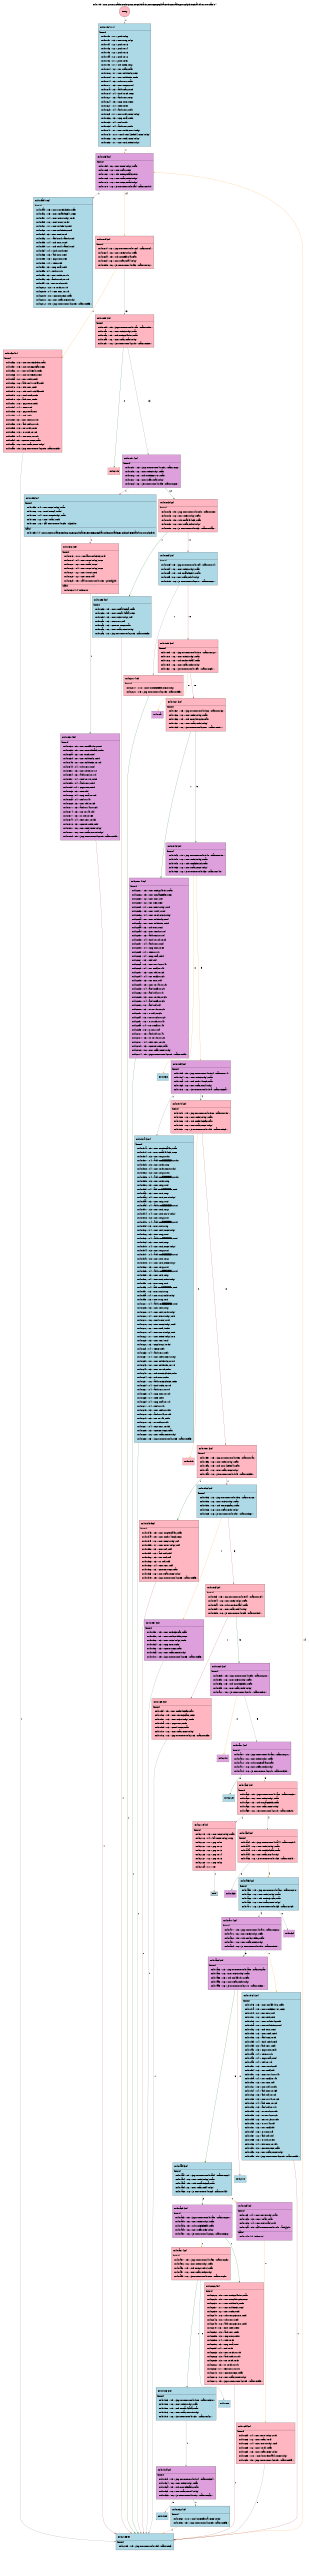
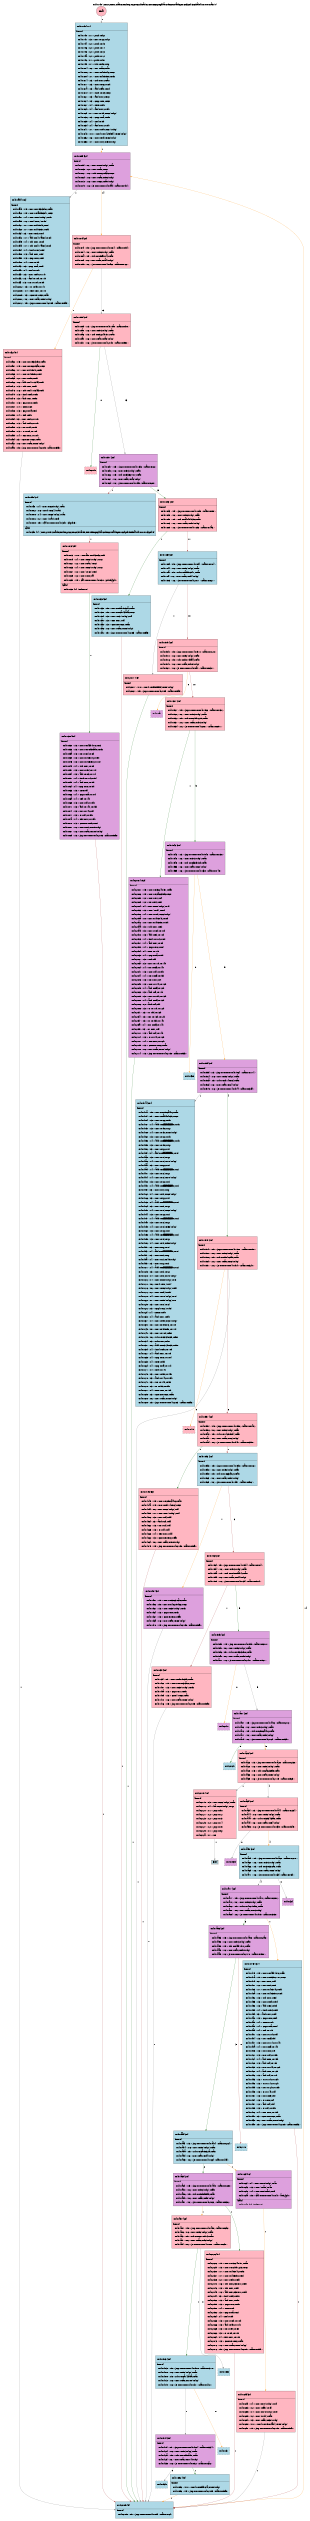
(125, 12) -> (101, 11)
(137, 1988) -> (137, 1860)
none -> (224, 2451)
